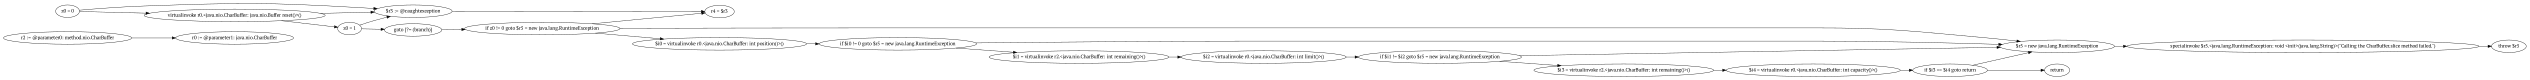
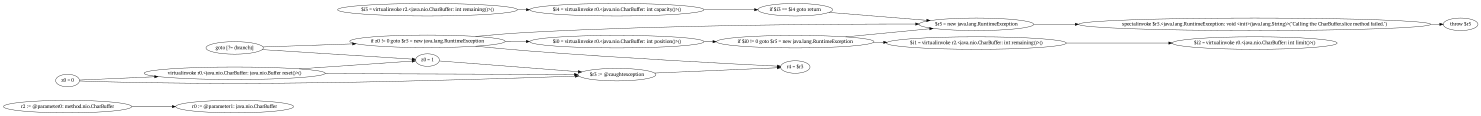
(371, 29) -> (337, 54)
(1440, 57) -> none
(2057, 70) -> none
